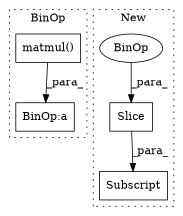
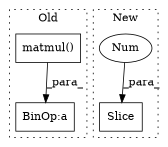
(48, 19) -> (48, 19)
(131, 48) -> (126, 48)
(134, 186) -> none
